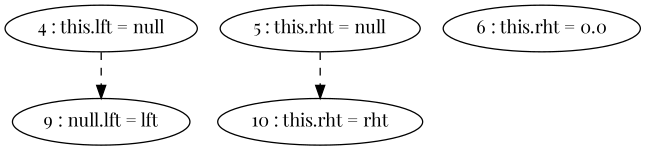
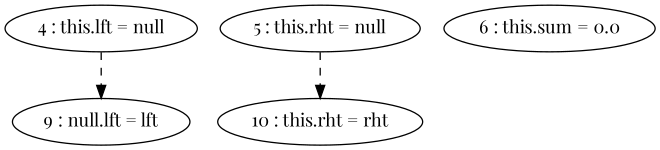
(542, 29) -> (550, 29)
